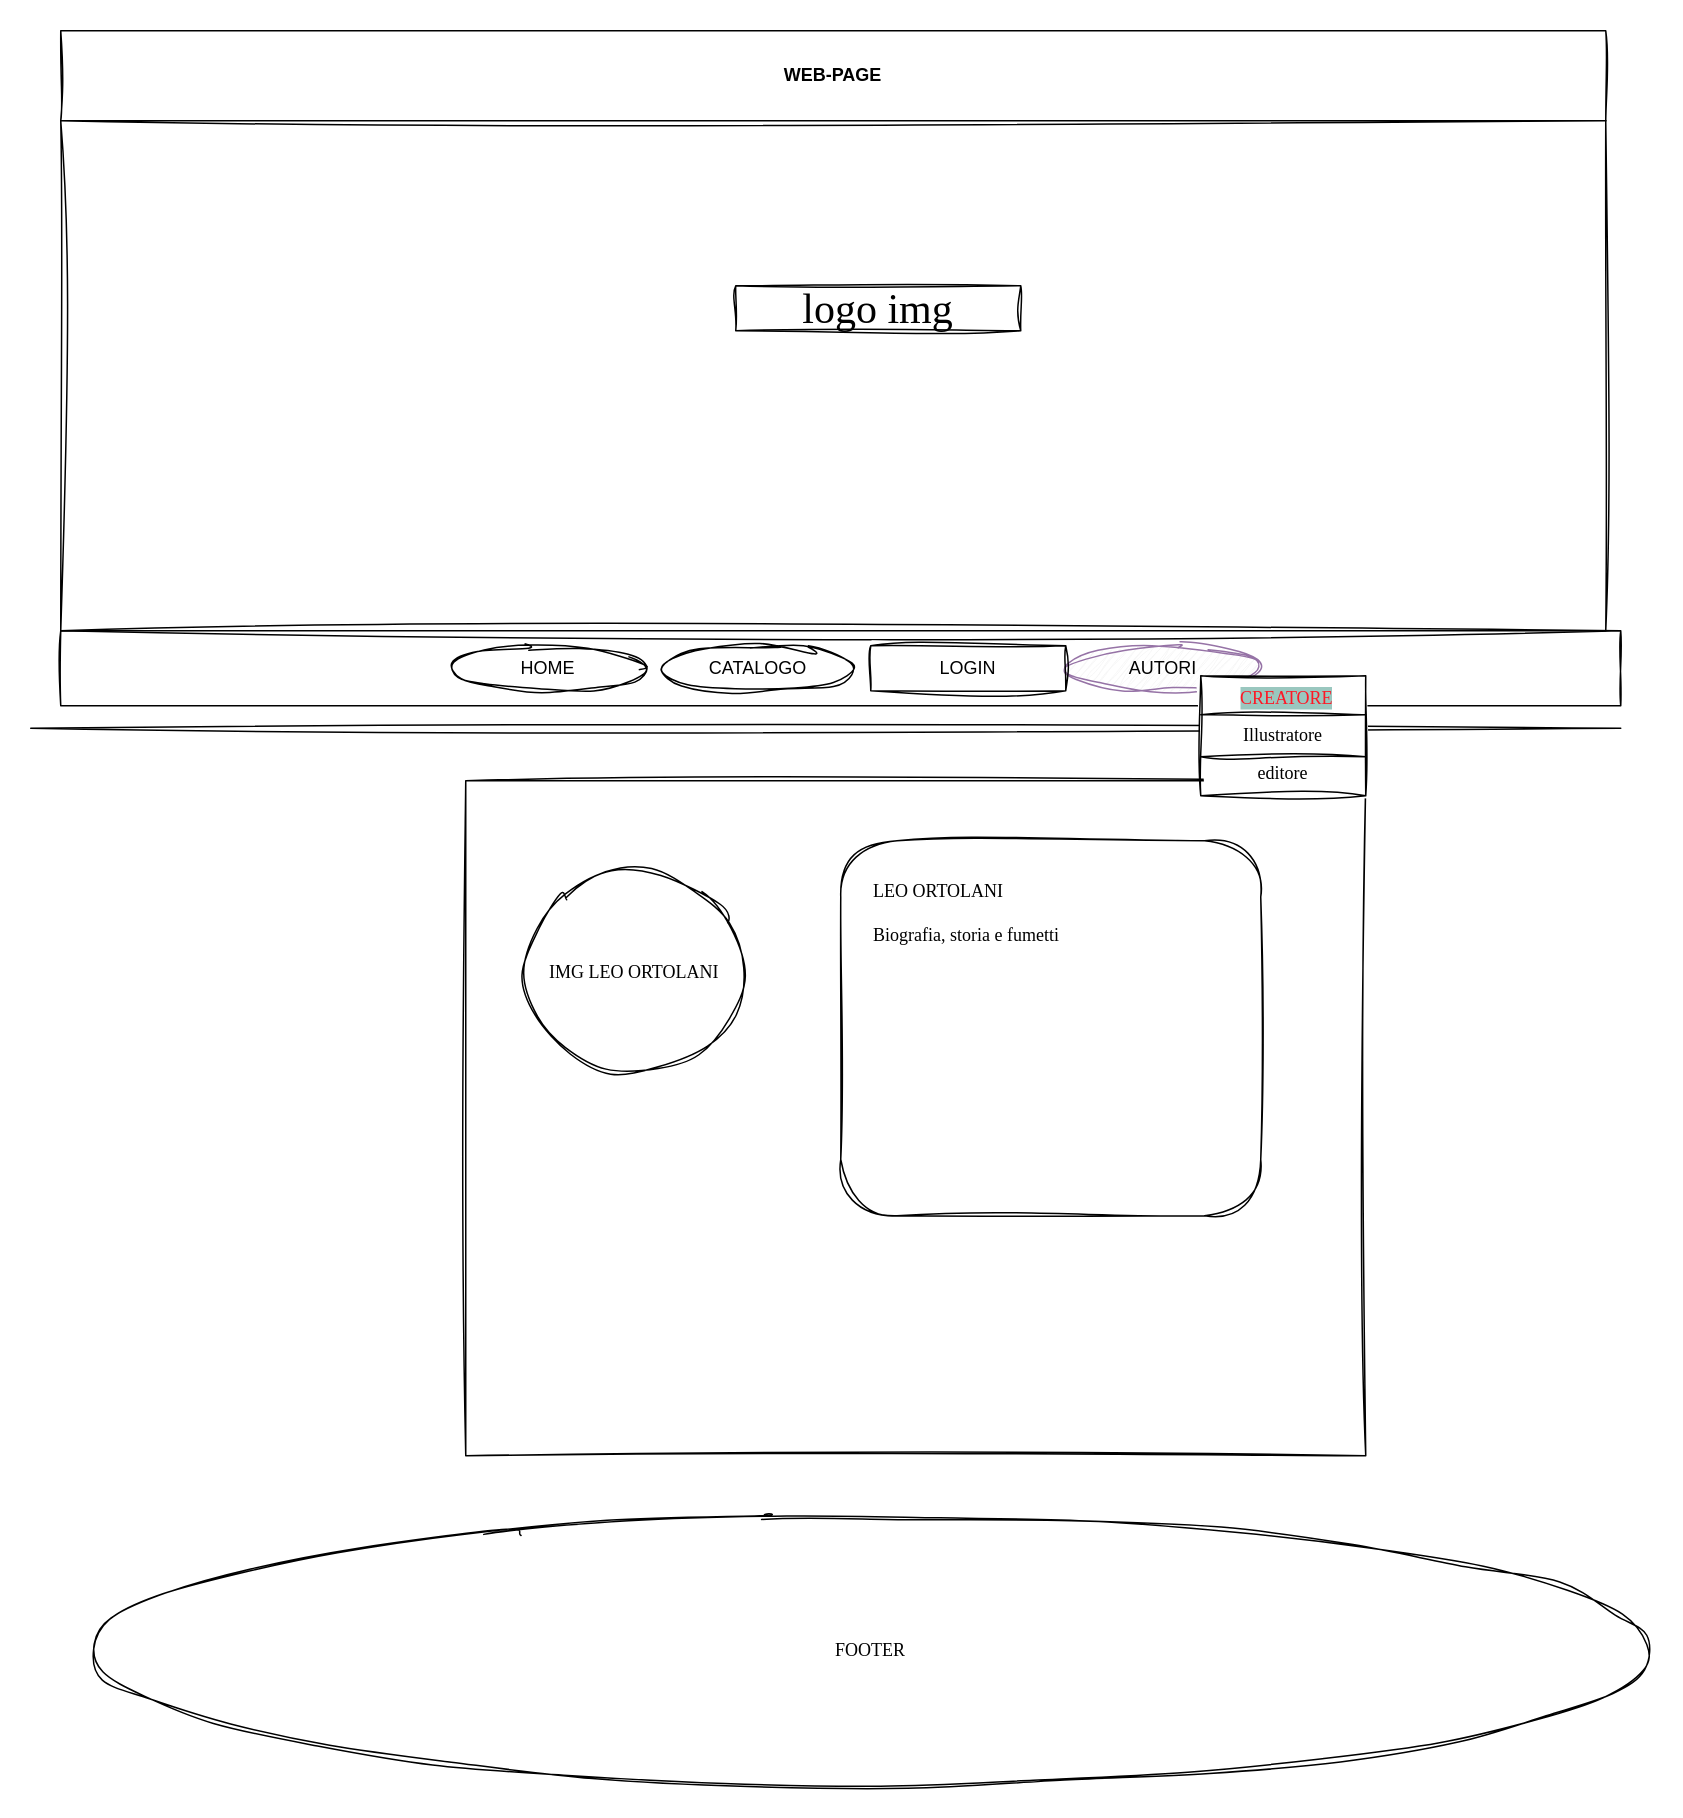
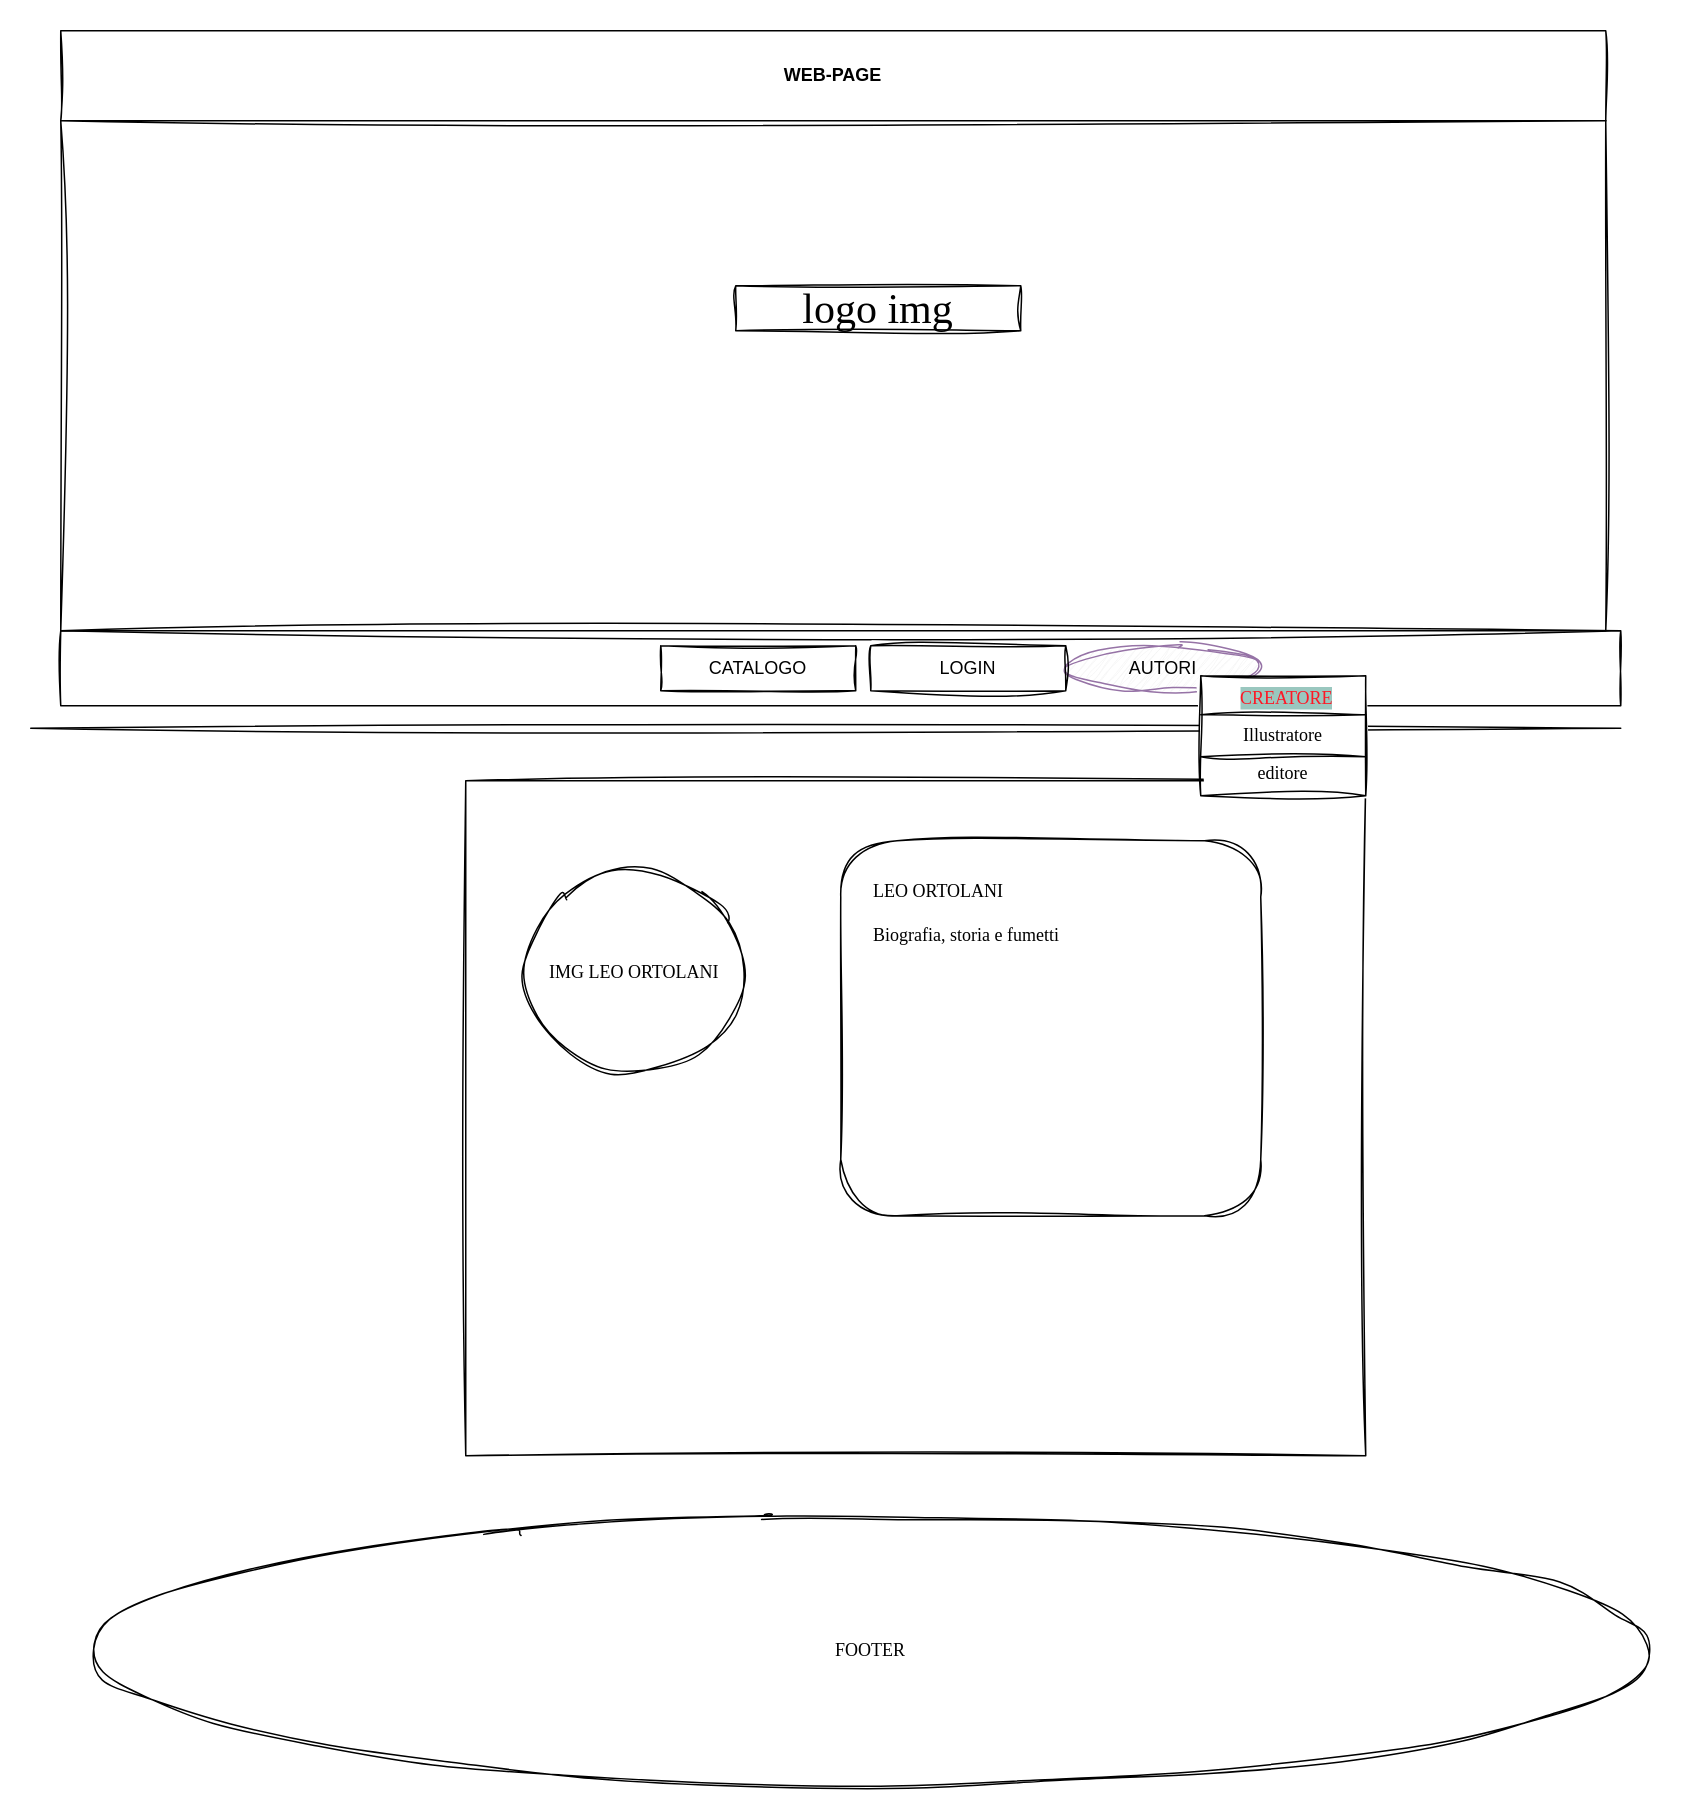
(548, 668) -> none
(758, 668) -> (758, 668)
